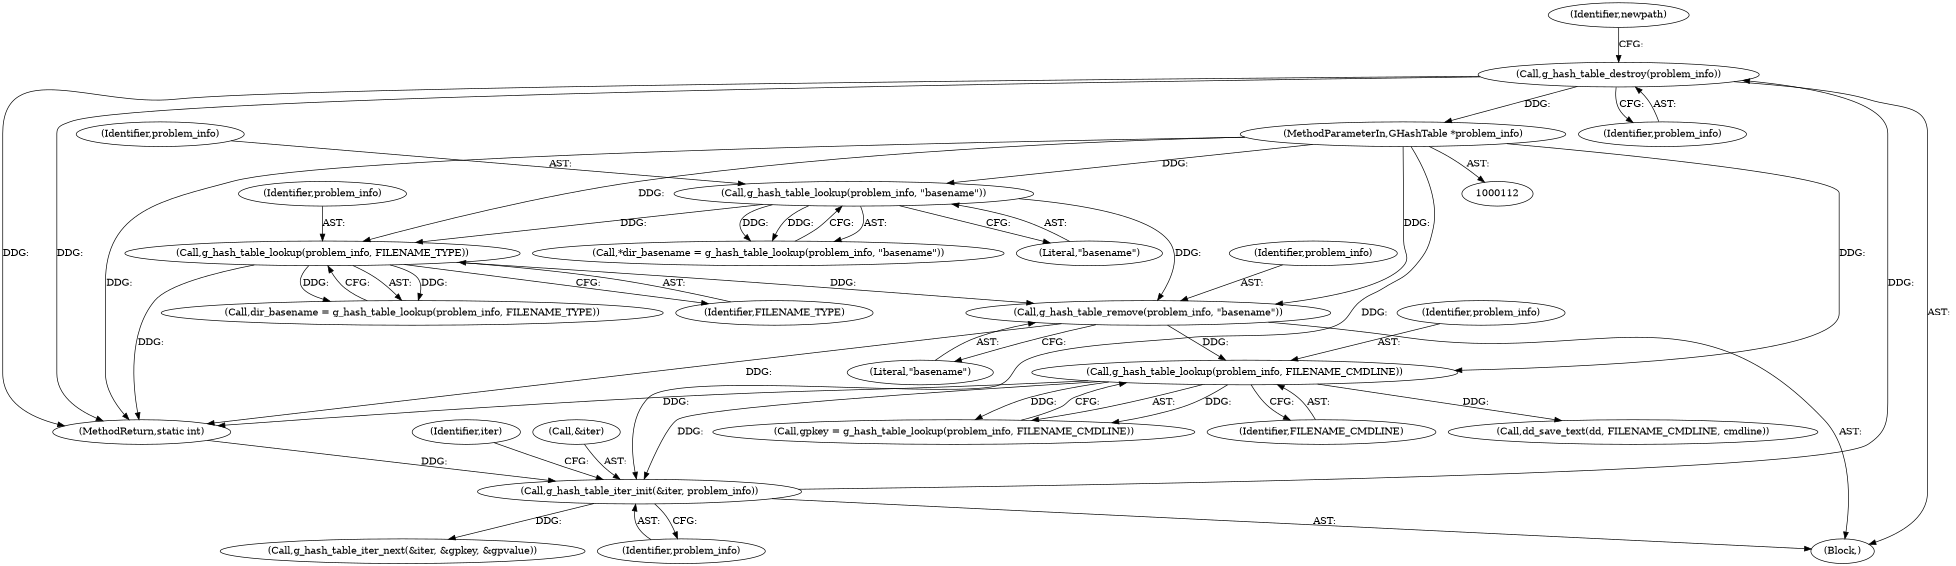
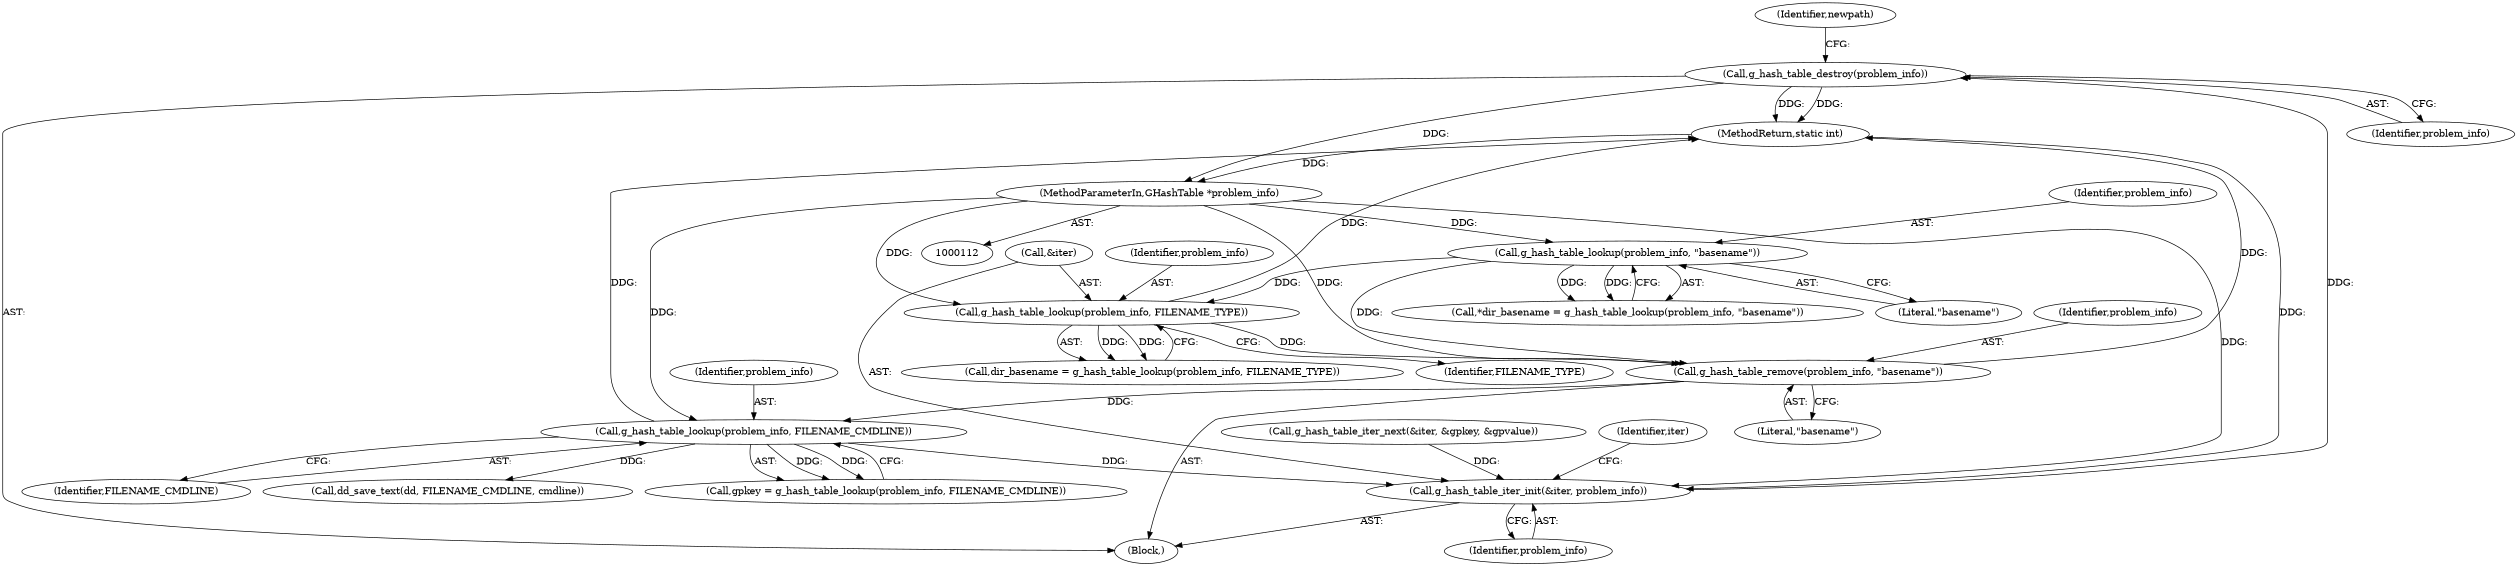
(580, 155) -> (1459, 143)
(599, 277) -> (1073, 280)
(525, 521) -> (1463, 460)
